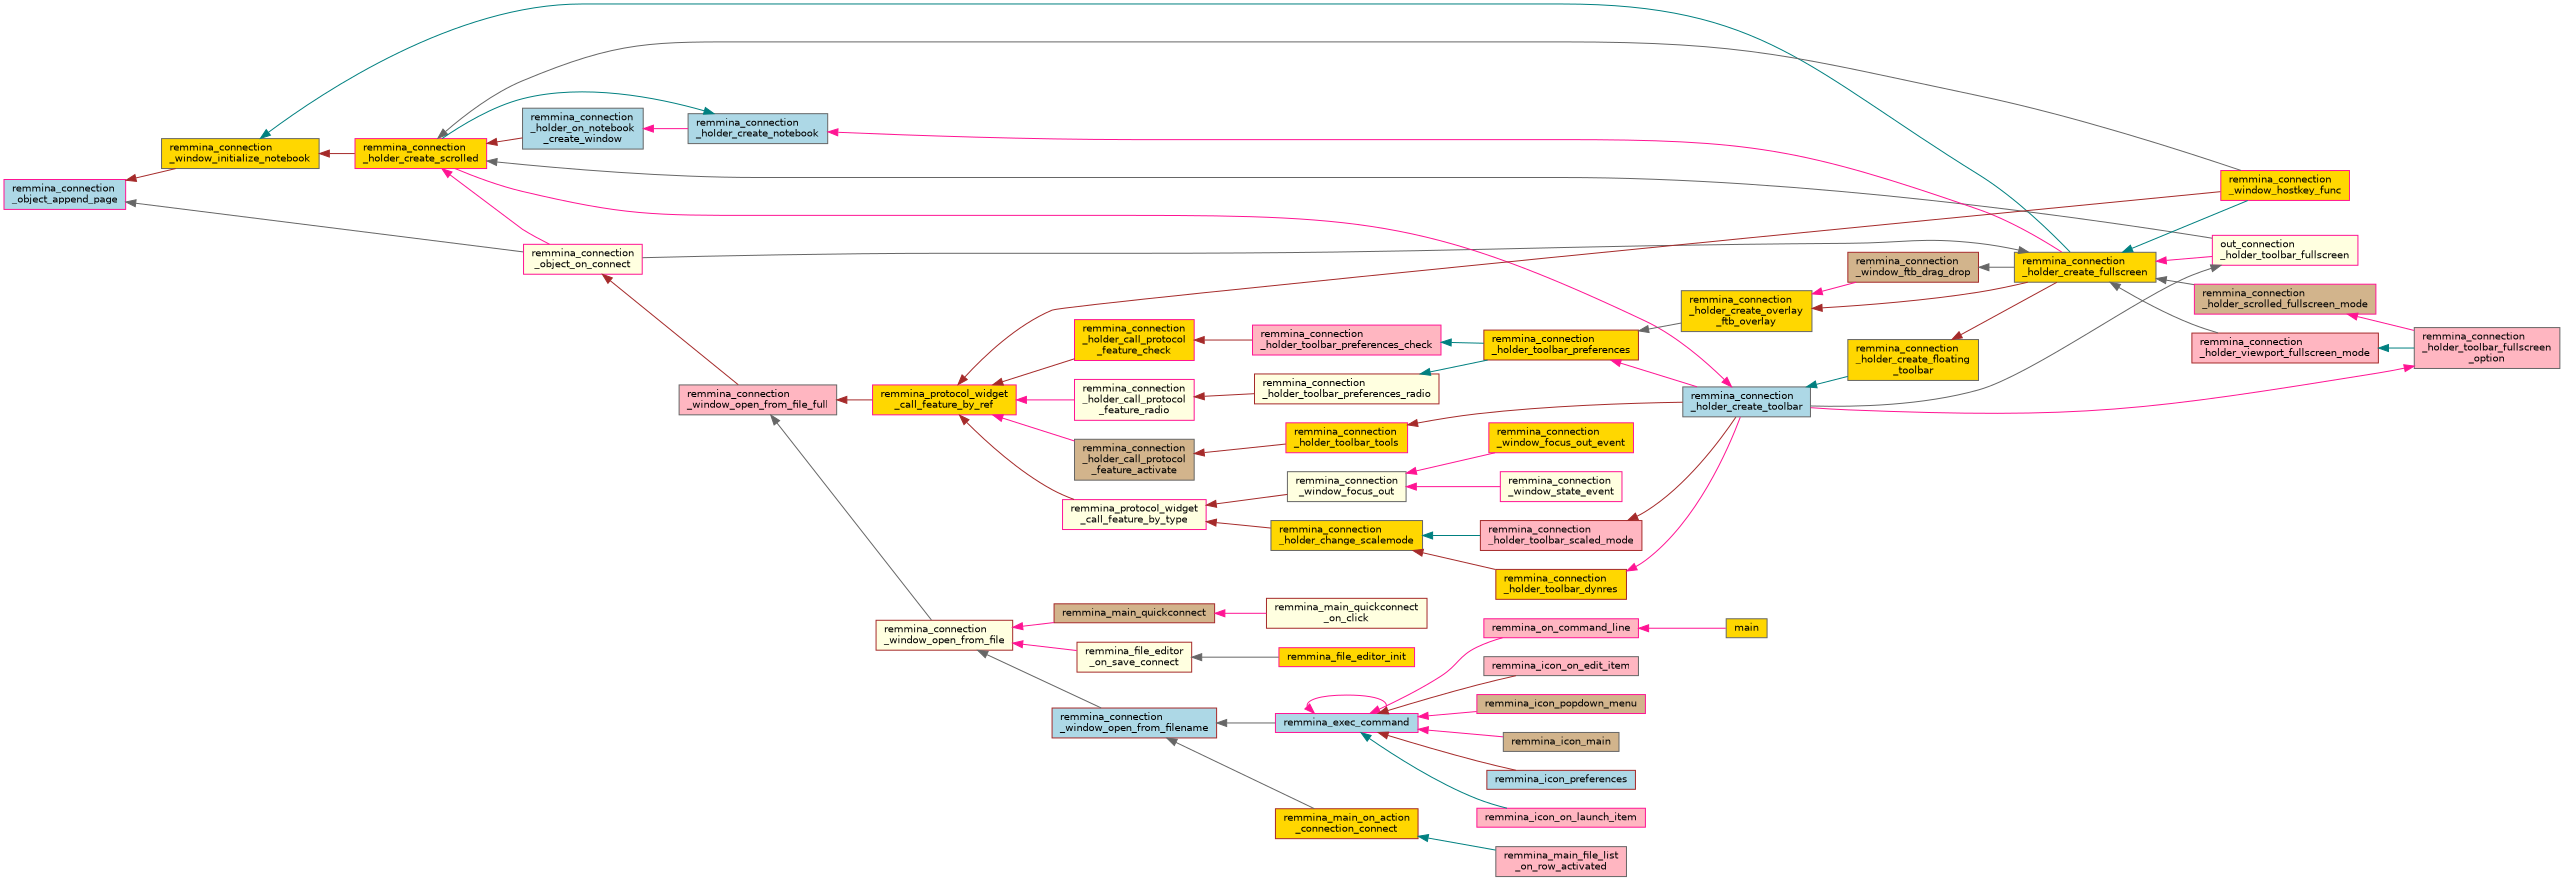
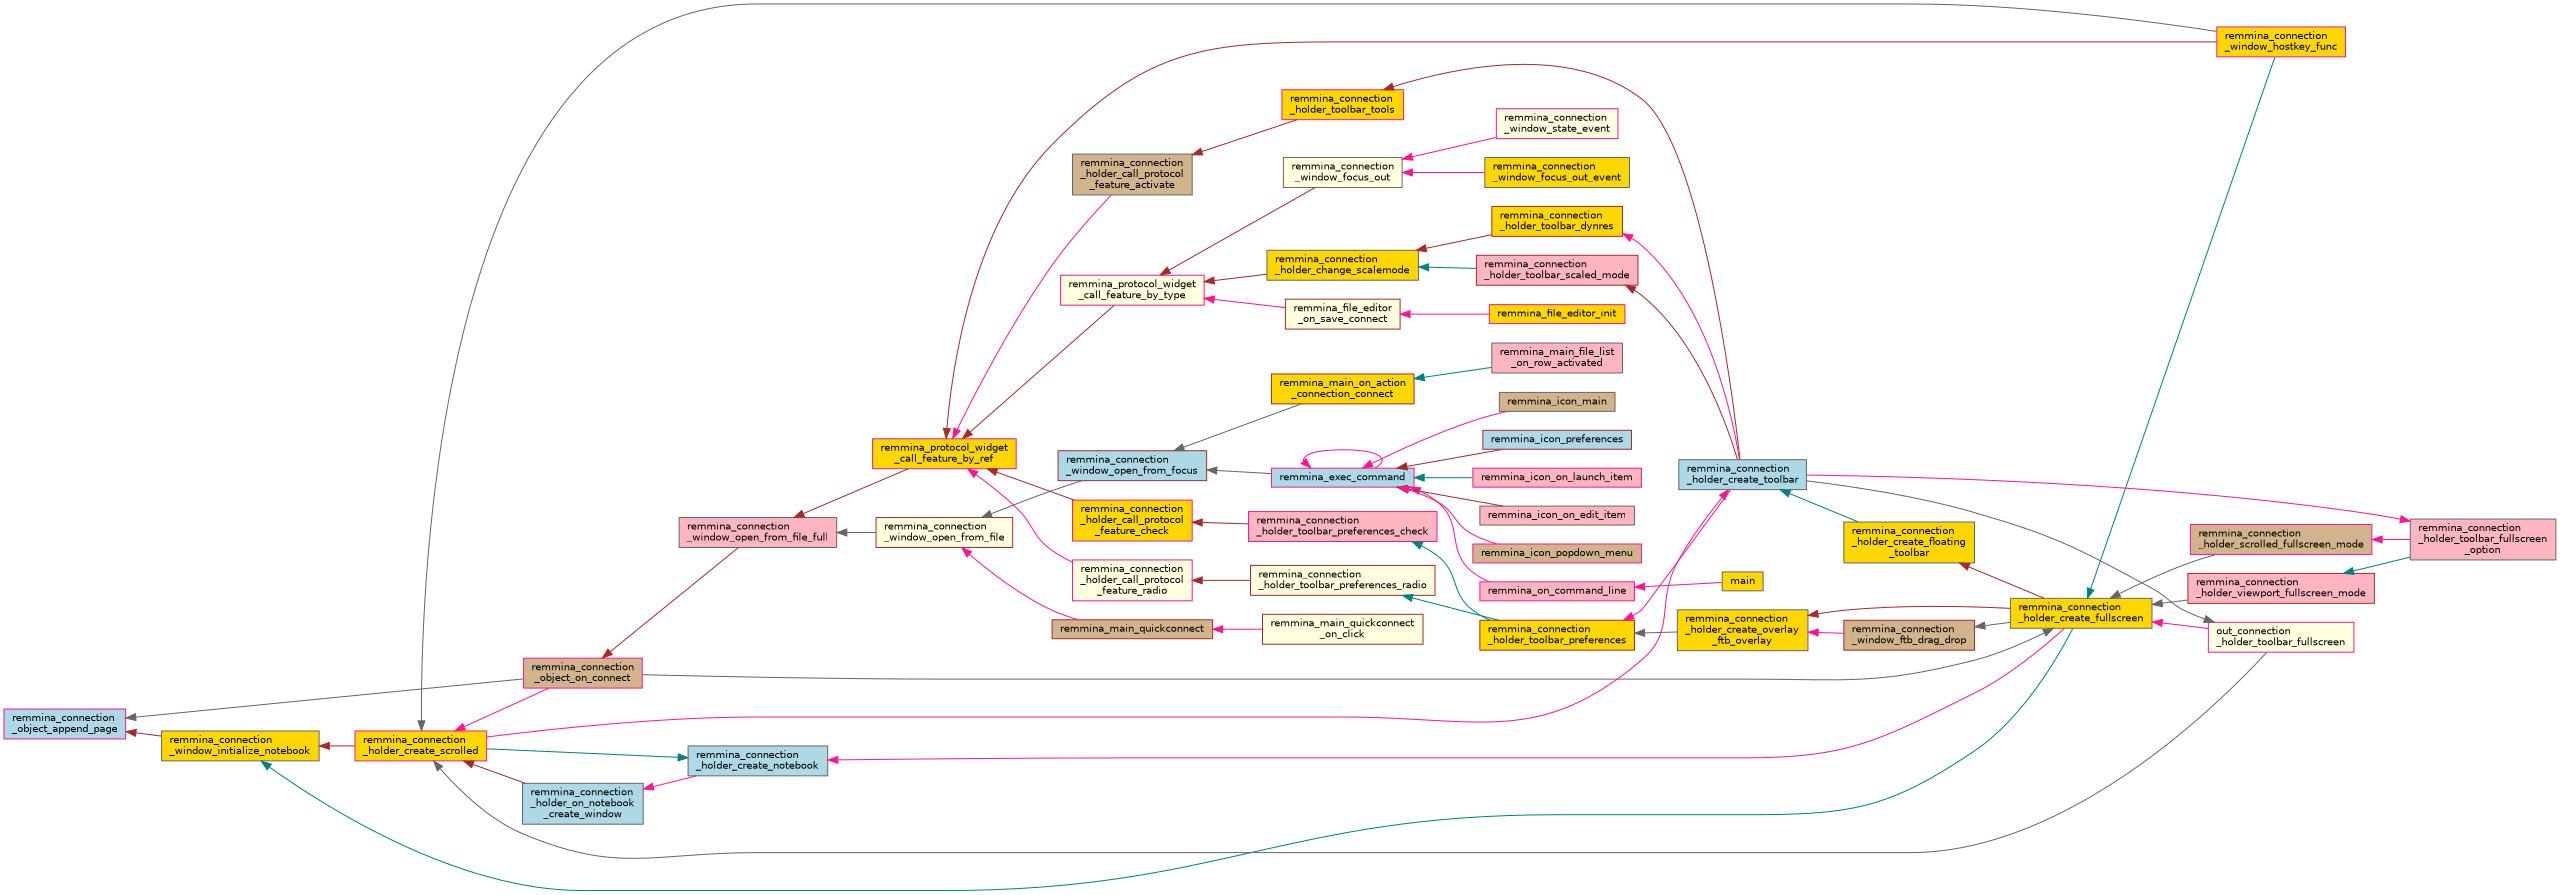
(583, 259) -> (583, 673)
(1561, 438) -> (1557, 173)
(1050, 647) -> (1250, 304)
(1240, 657) -> (1450, 314)
(1134, 723) -> (1132, 466)
